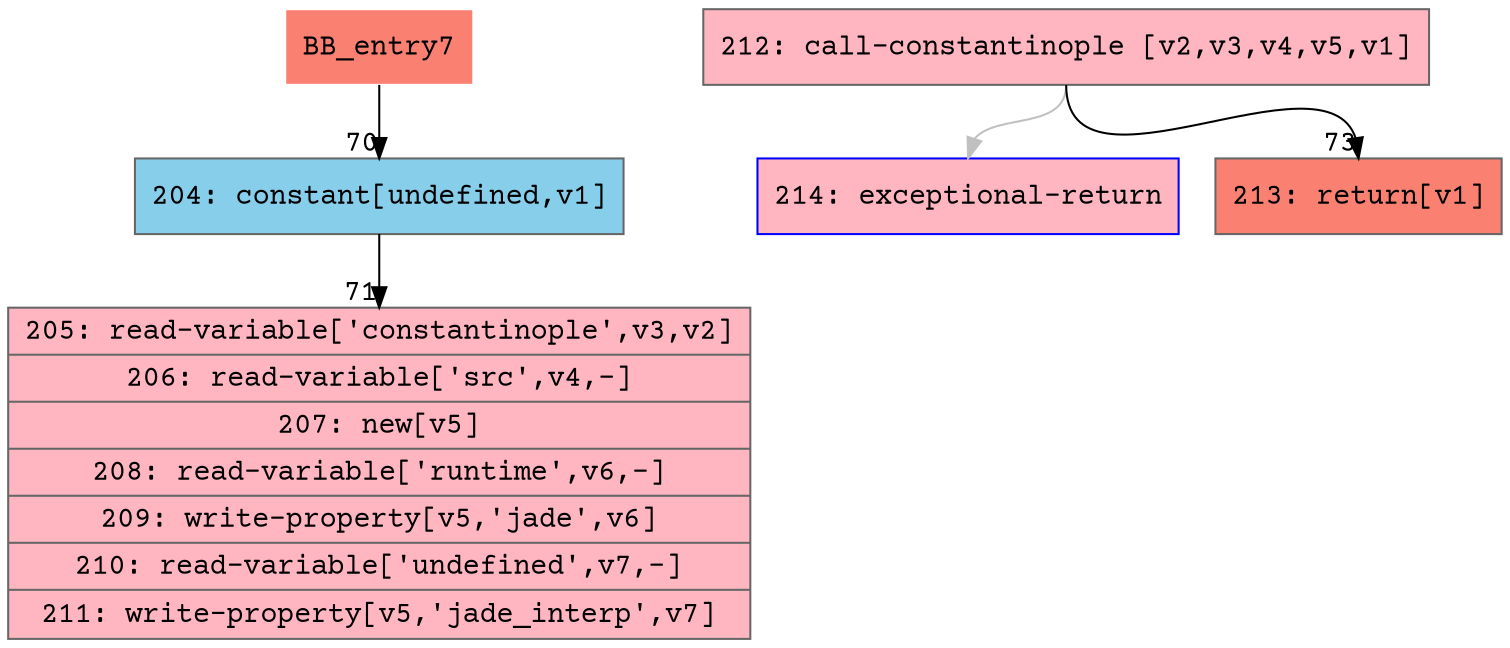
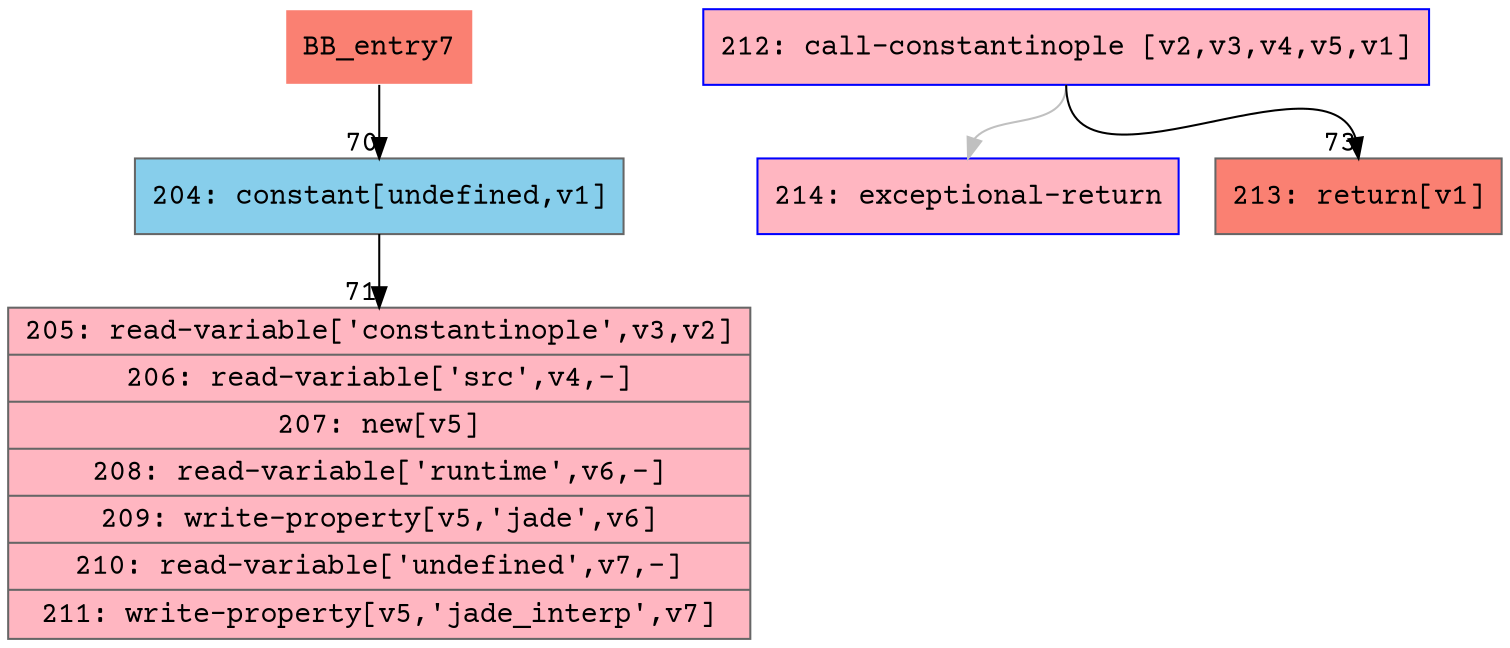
(1066, 47) -> (1066, 47)
